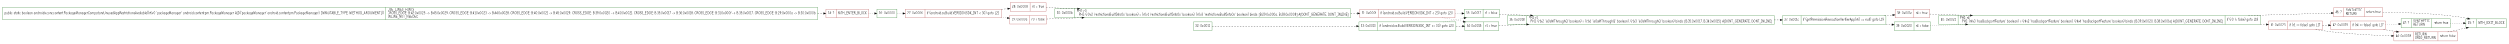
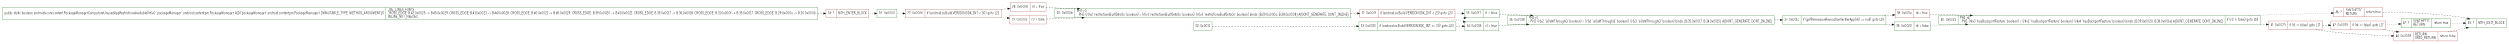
(2290, 14) -> (2290, 14)
